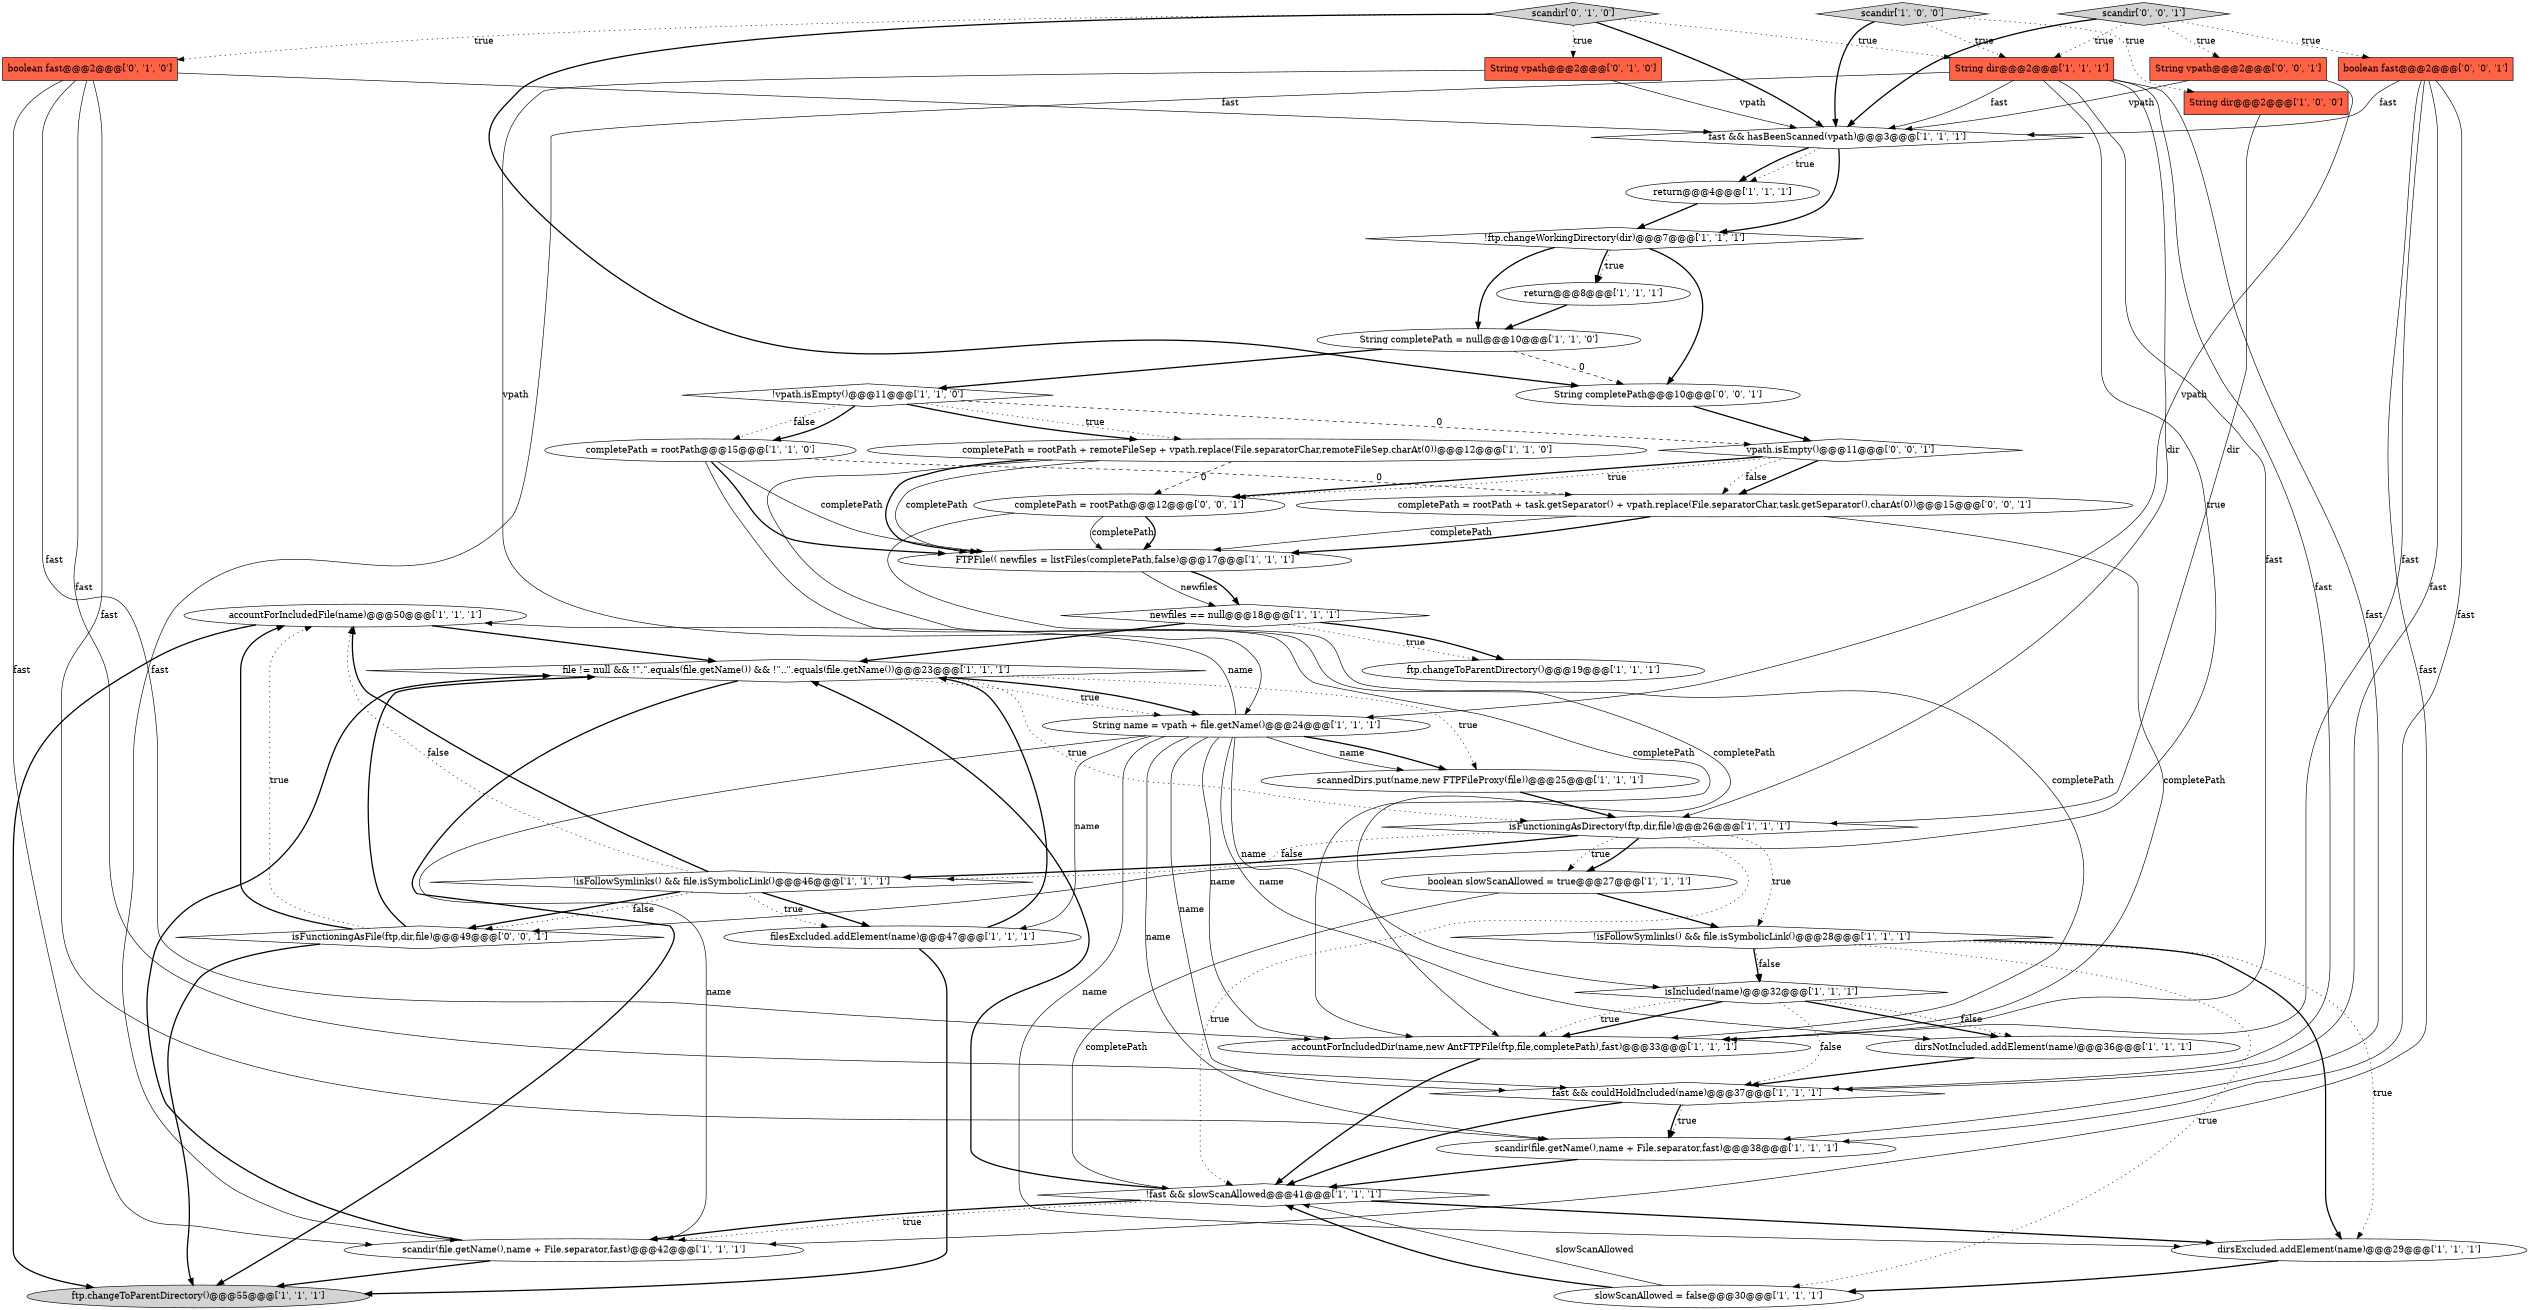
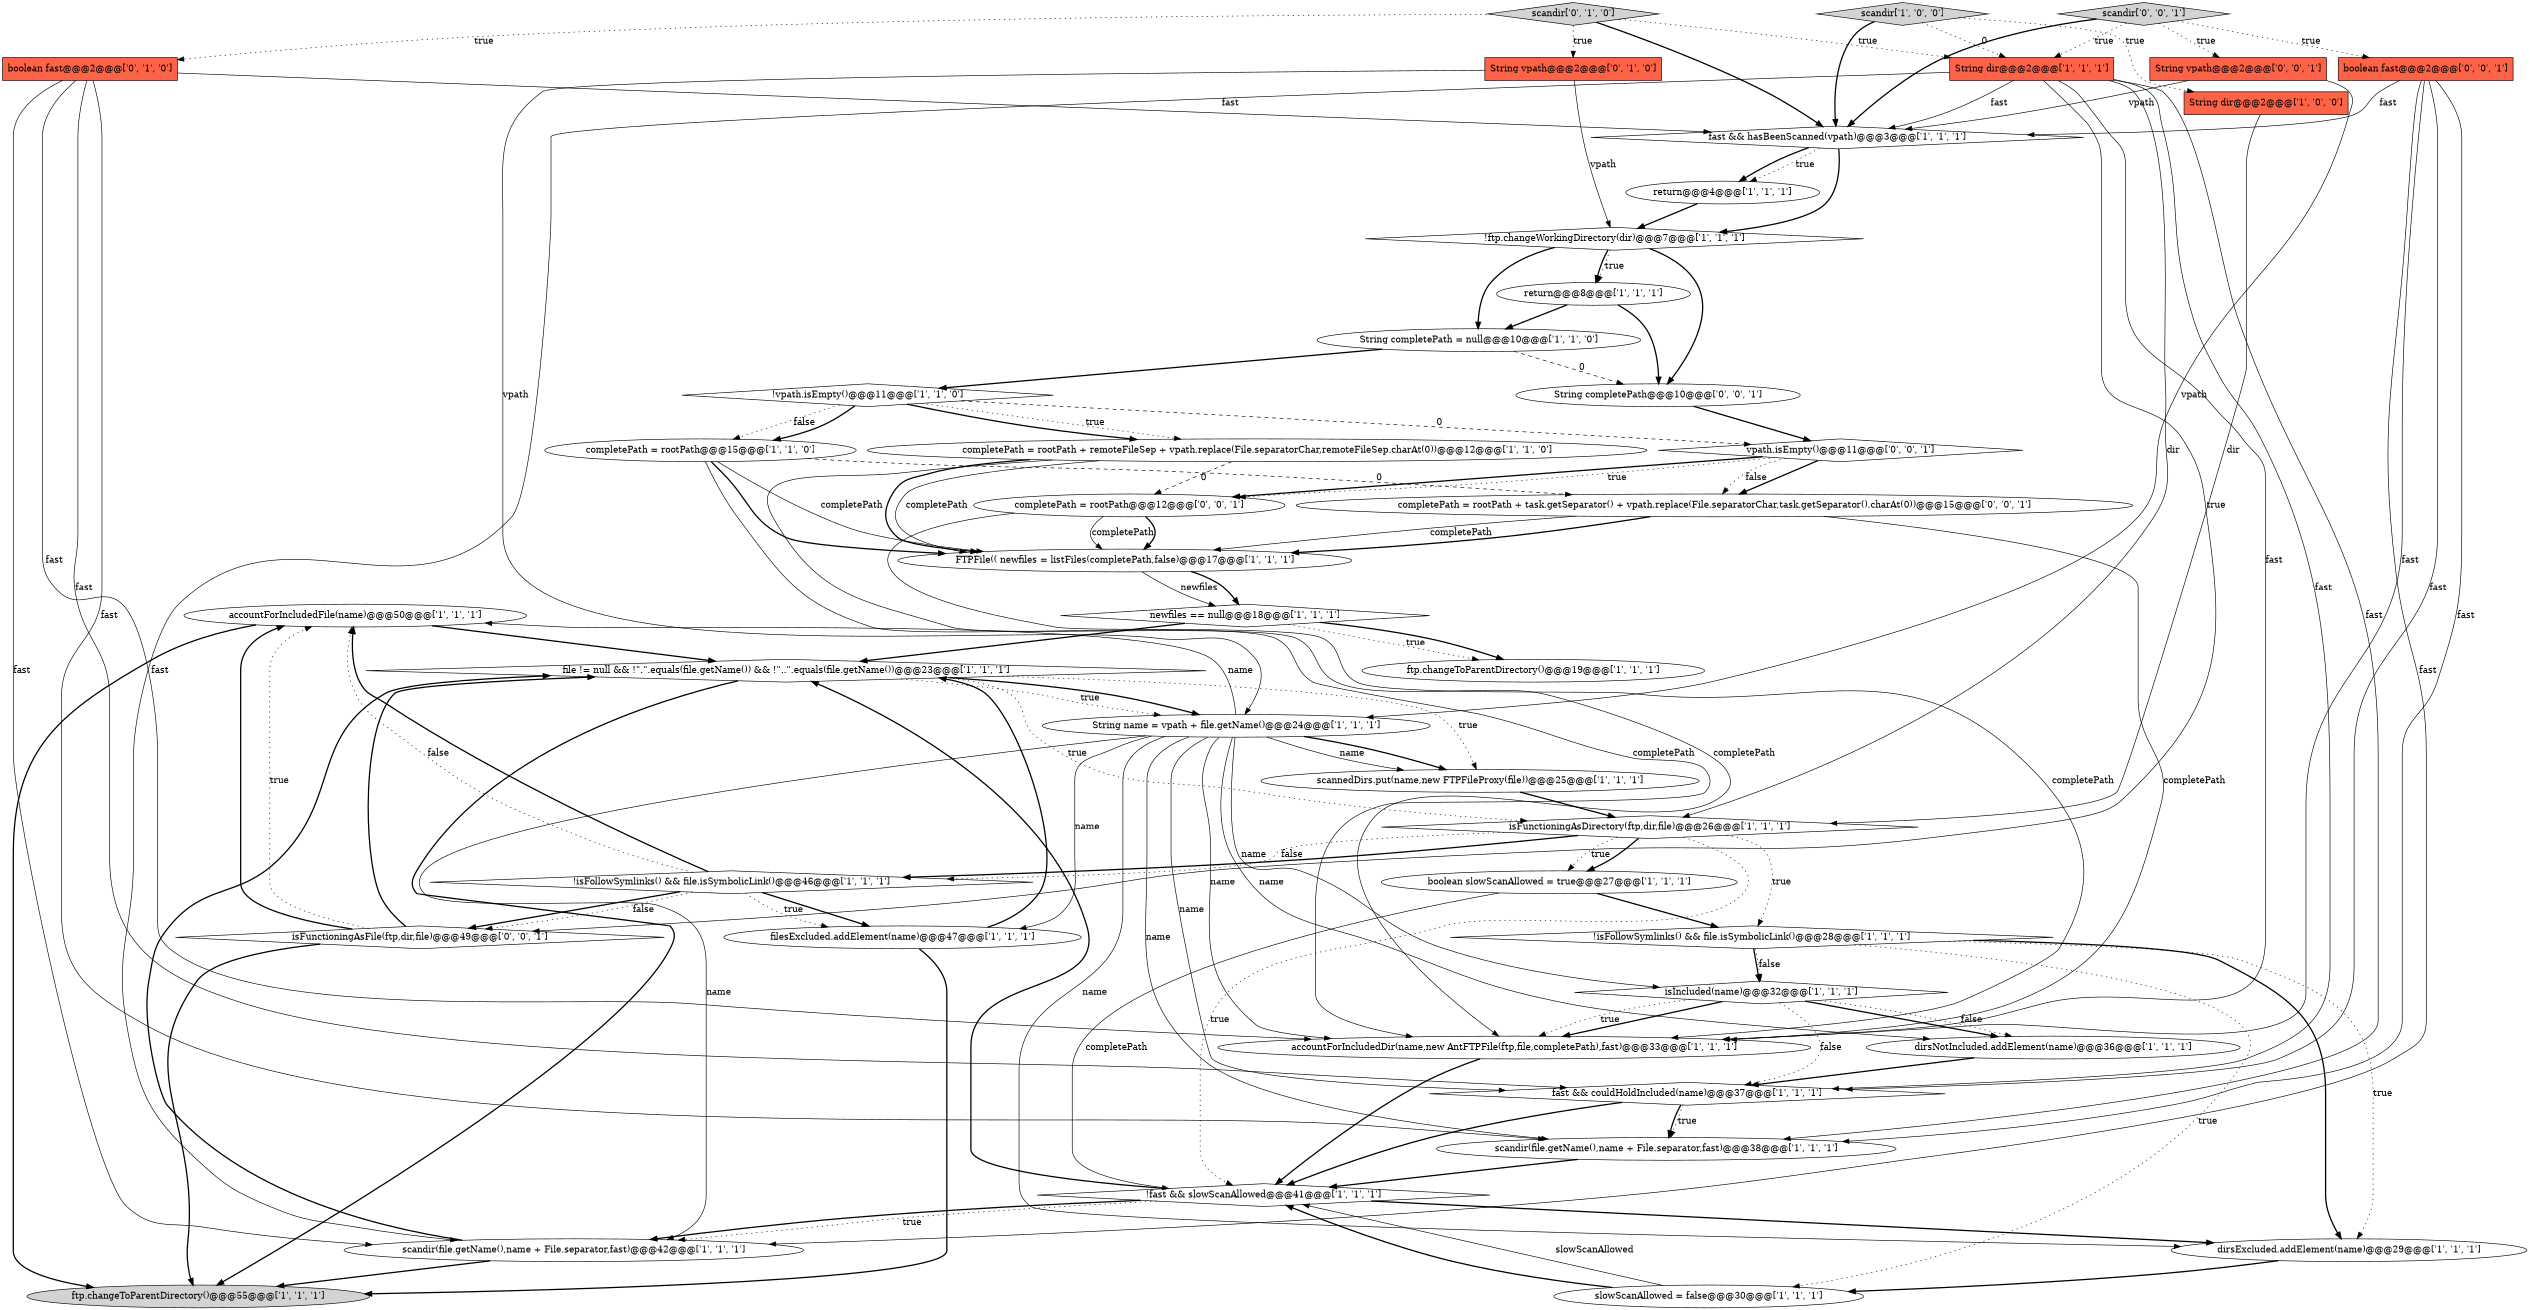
(1985, 41) -> (1985, 41)
(1700, 105) -> (1586, 152)
(520, 193) -> (1649, 335)
